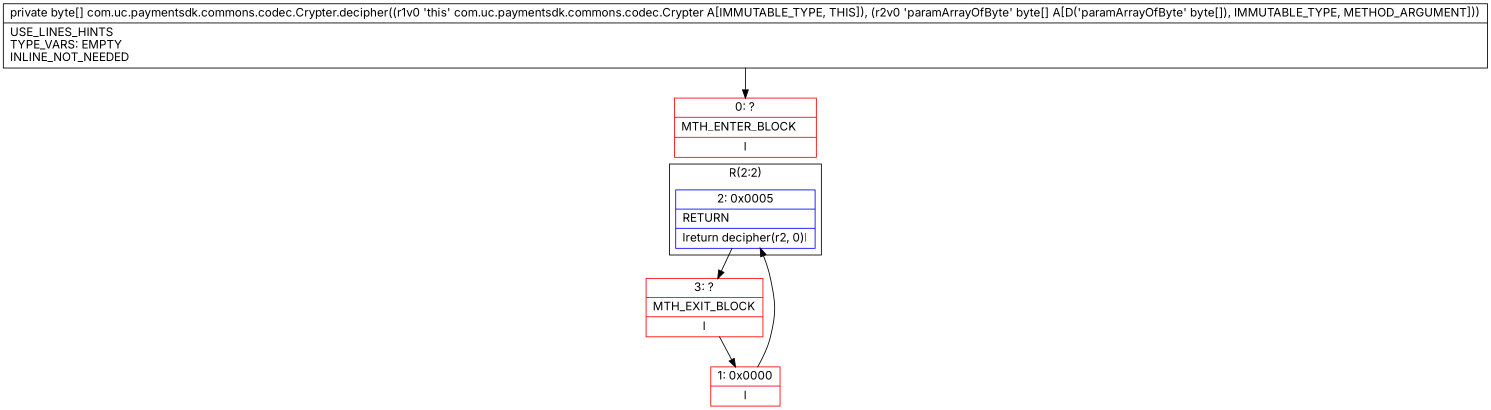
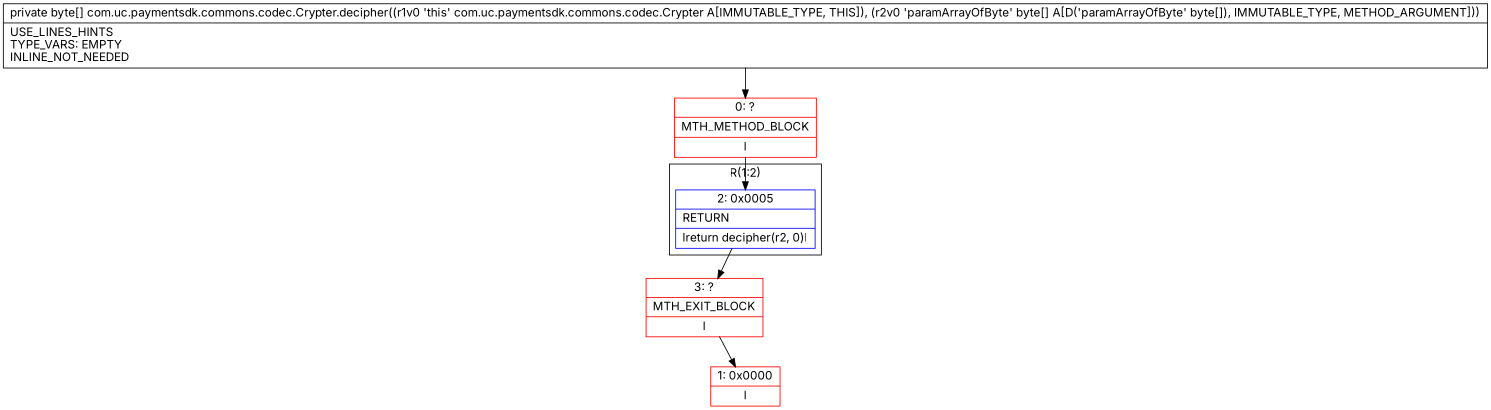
(739, 127) -> (745, 127)
(745, 174) -> (745, 174)
(775, 312) -> (745, 169)
